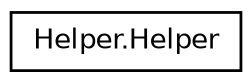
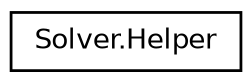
(126, 42) -> (126, 42)
